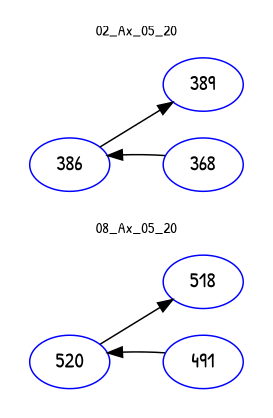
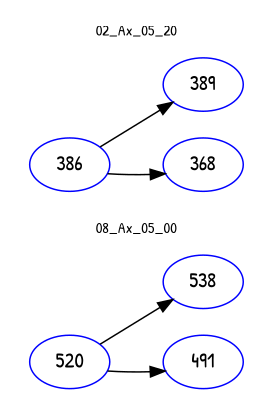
(144, 155) -> (129, 175)
(136, 229) -> (136, 229)
(203, 282) -> (203, 282)
(144, 352) -> (129, 372)
